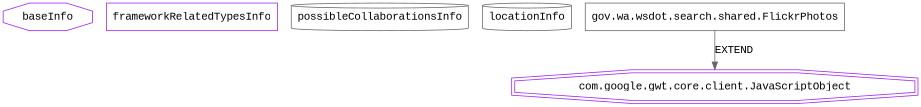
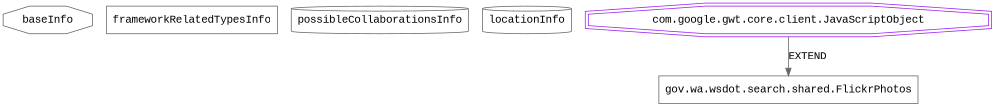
(48, 17) -> (48, 20)
(192, 17) -> (192, 20)
(715, 46) -> (788, 52)
